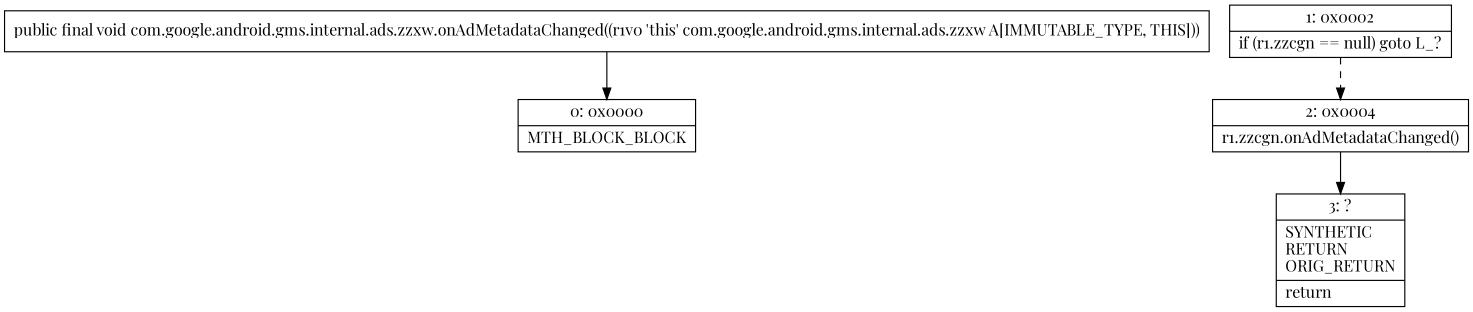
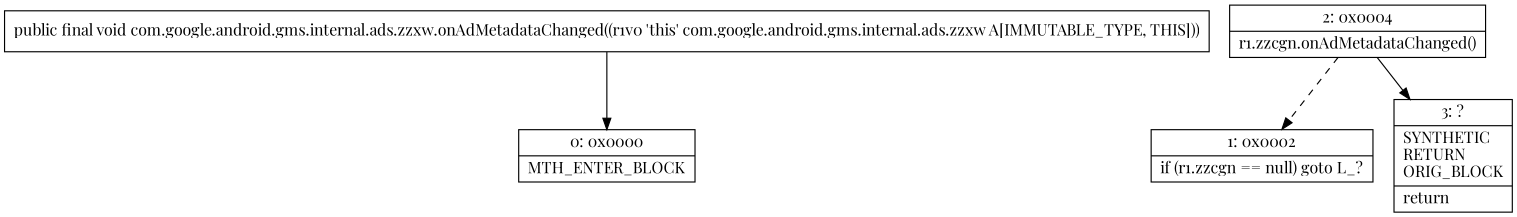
(1341, 73) -> (1314, 89)
(607, 138) -> (607, 168)
(1341, 267) -> (1453, 172)
